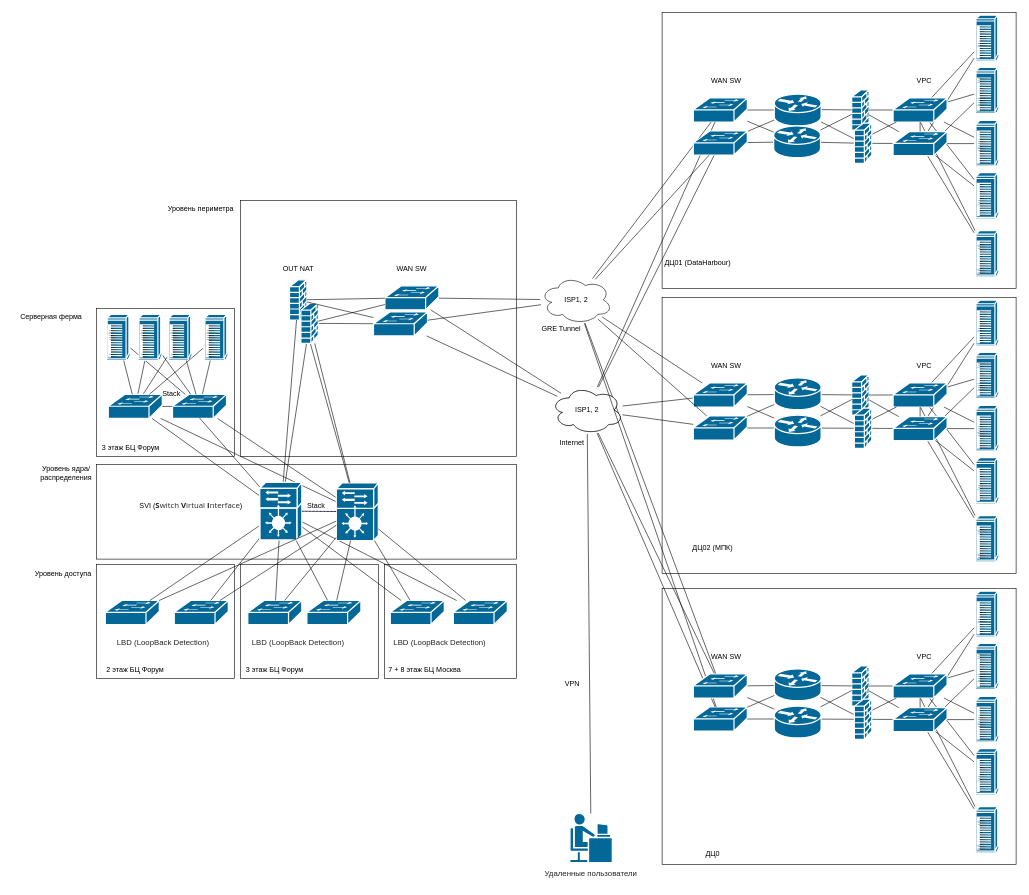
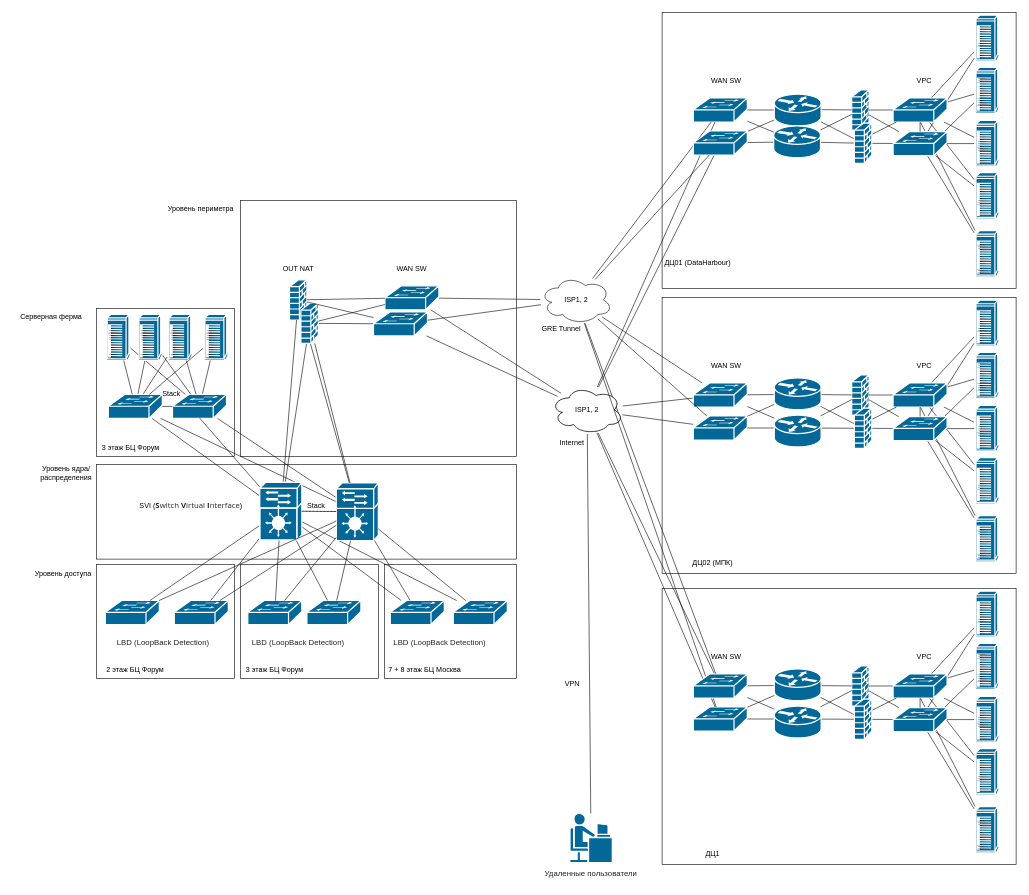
(713, 548) -> (713, 563)
(713, 854) -> (713, 854)
